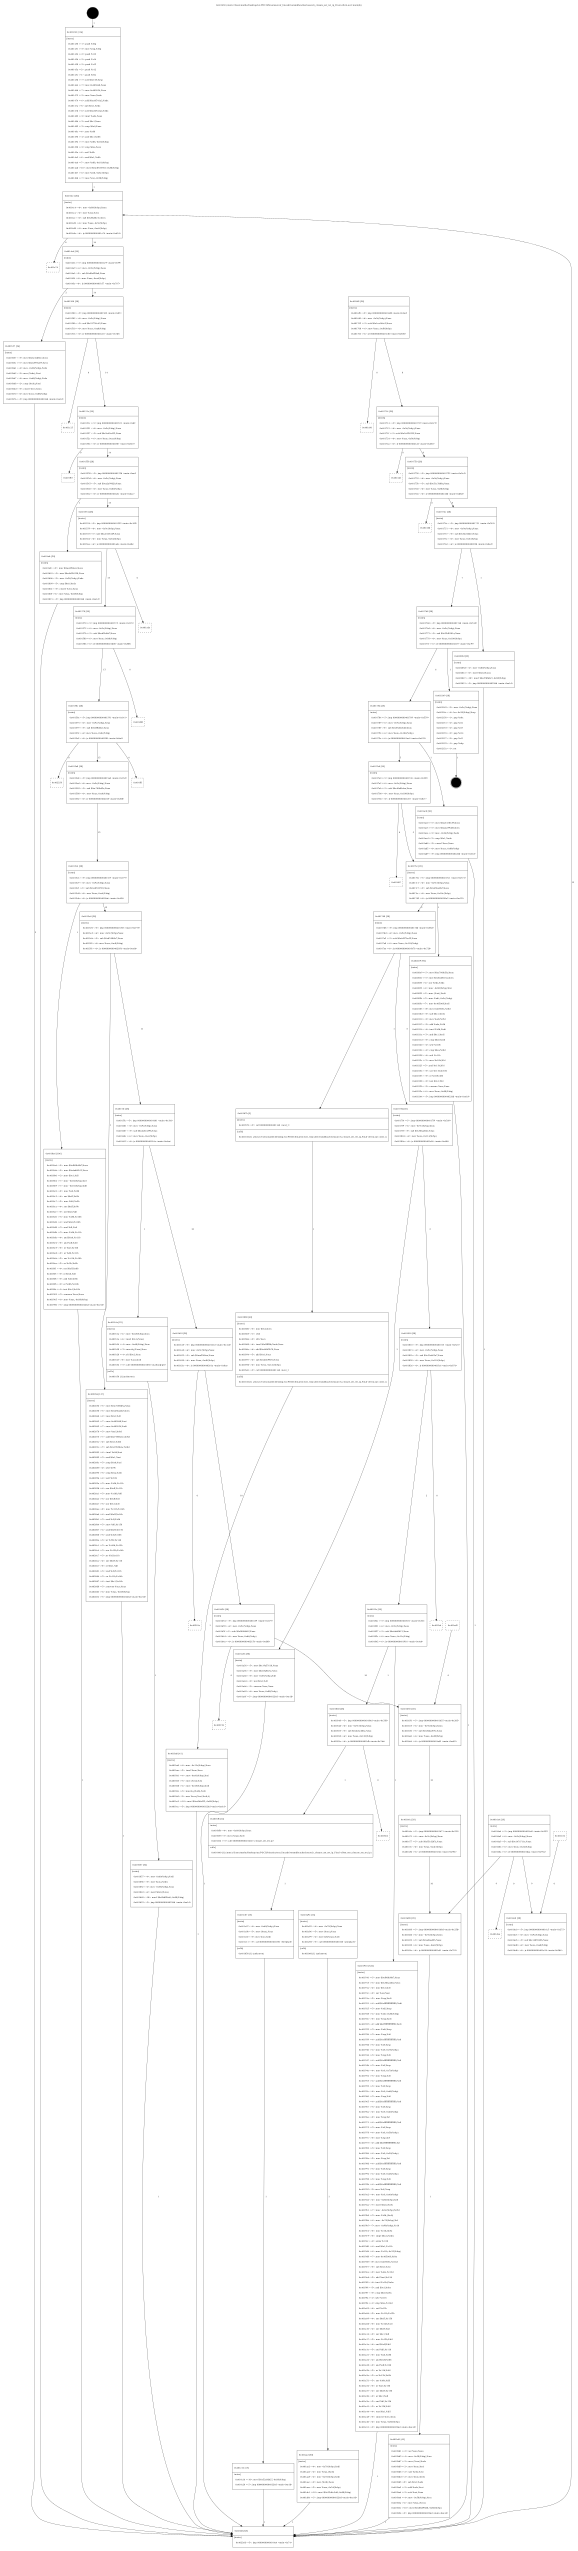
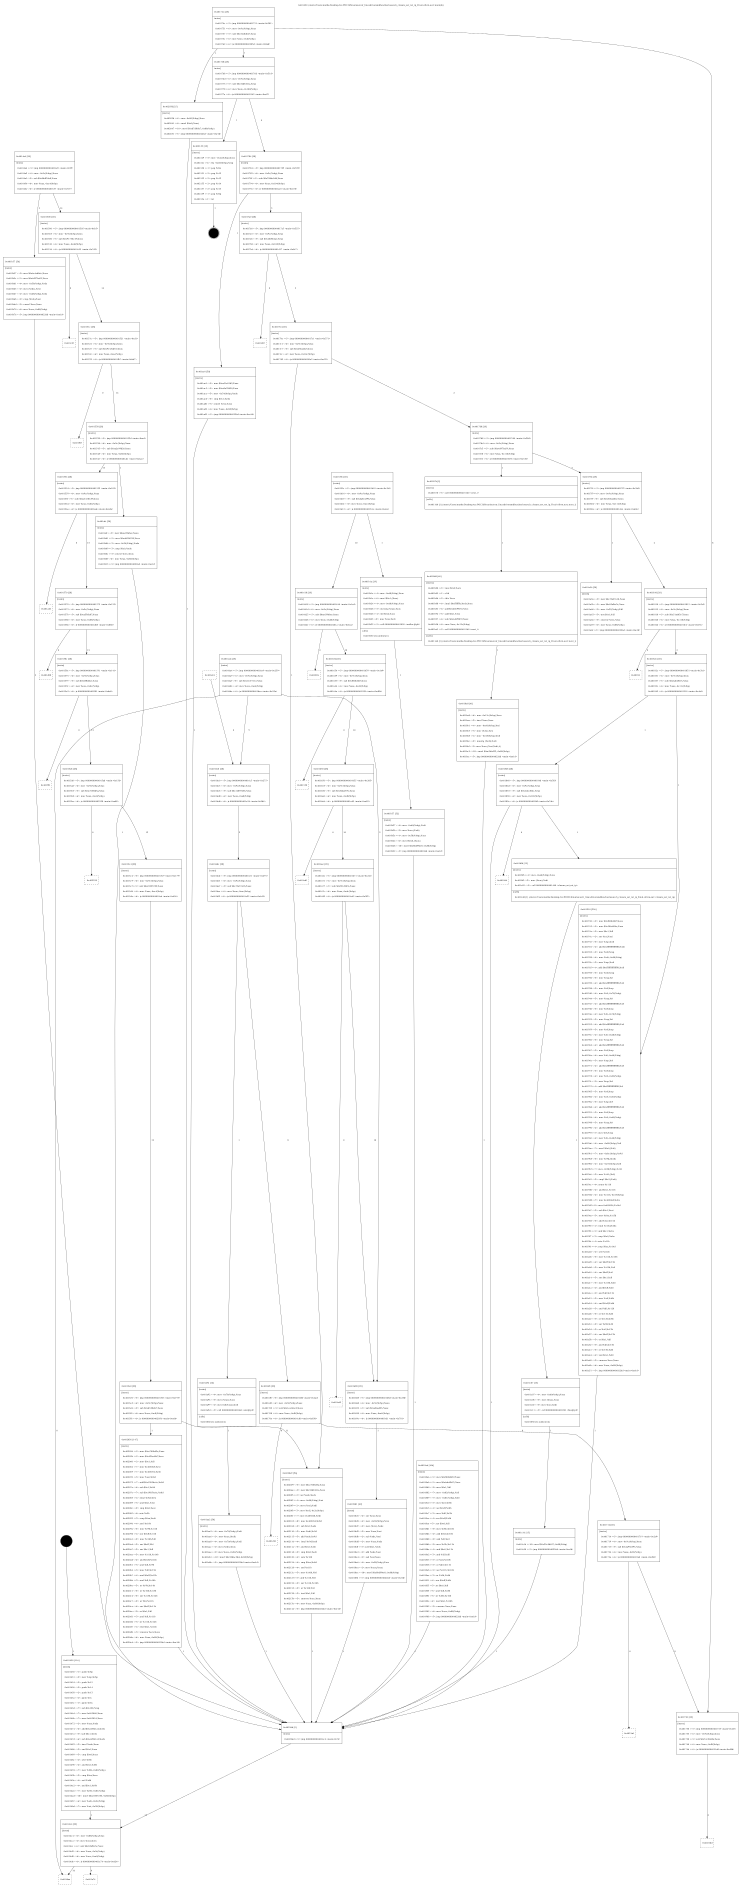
(93, 242) -> (72, 1870)
(451, 502) -> (712, 671)
(67, 759) -> (92, 840)
none -> (238, 880)
(57, 1024) -> none
(127, 1028) -> (255, 1427)
none -> (336, 1402)
(443, 1666) -> (318, 840)
(203, 2106) -> (491, 1311)
